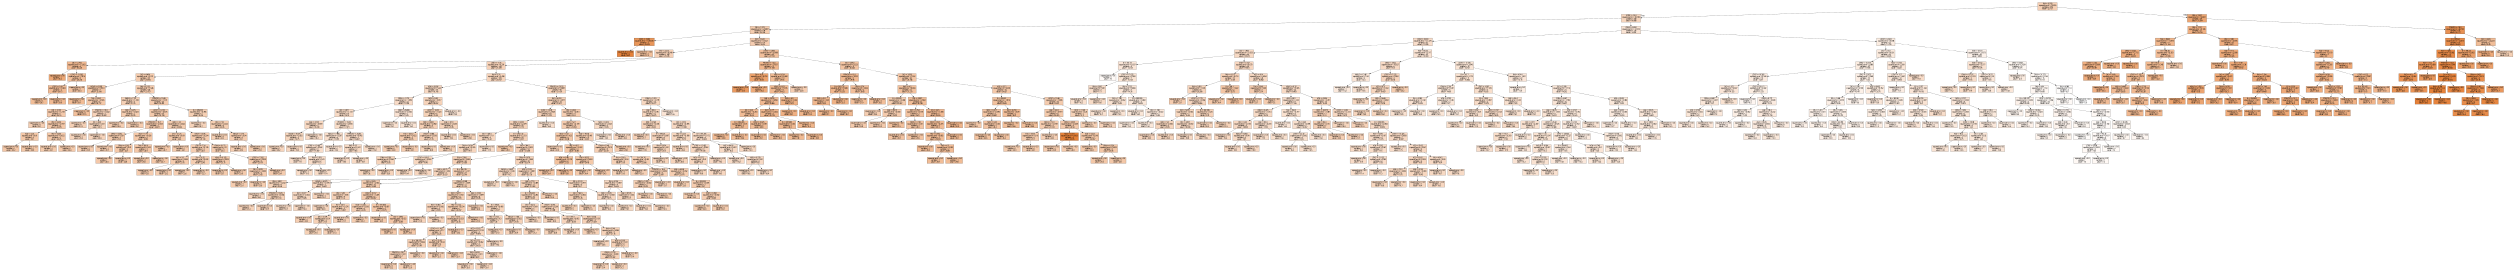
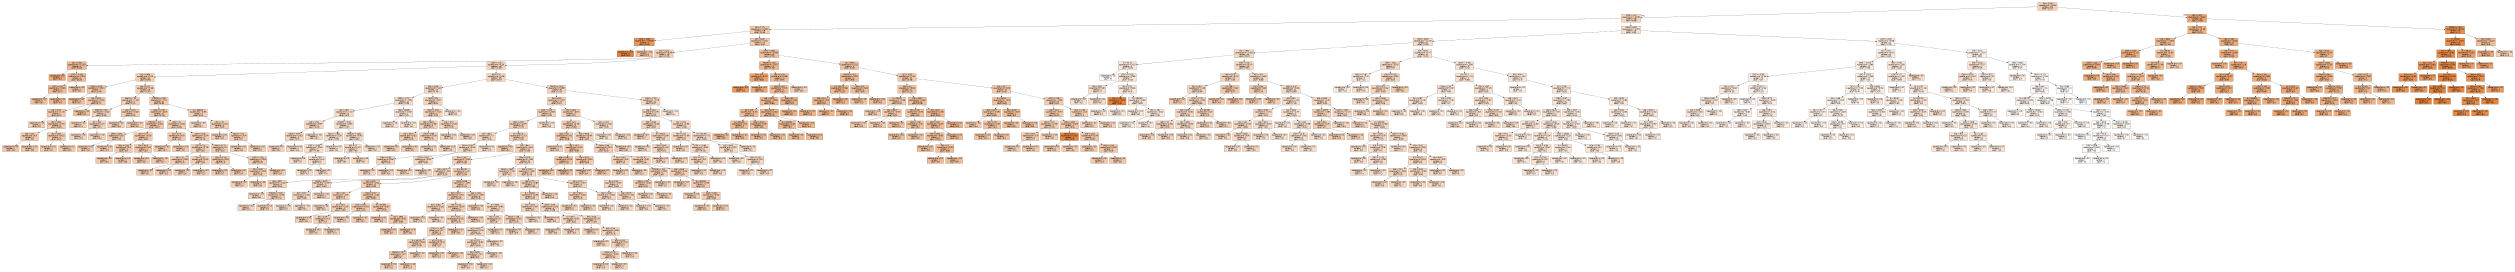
(1117, 101) -> (1117, 101)
